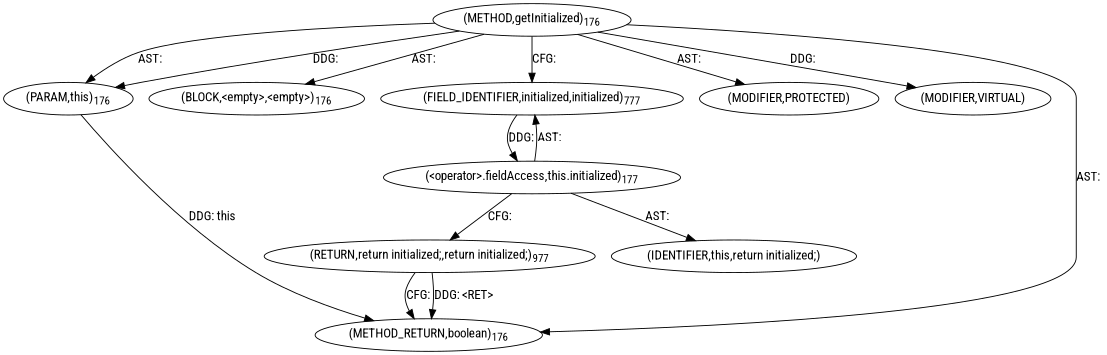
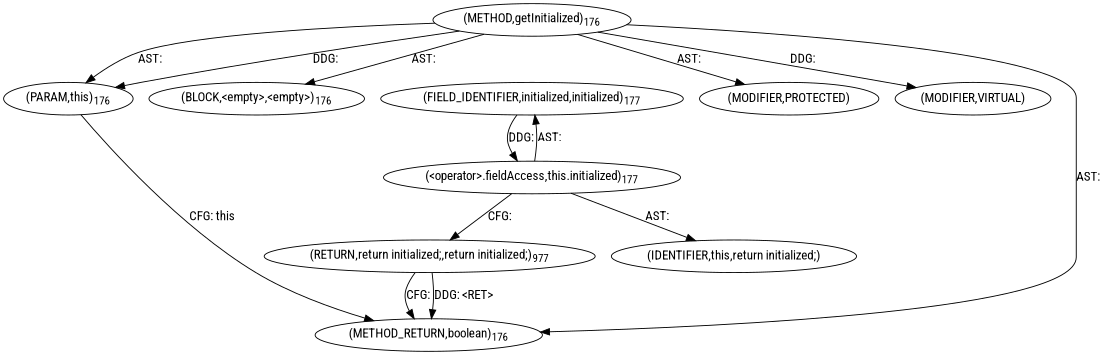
(532, 55) -> none
(633, 97) -> (633, 97)
(212, 217) -> (212, 217)
